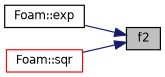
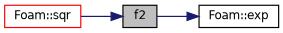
(100, 29) -> (172, 16)
